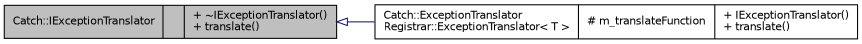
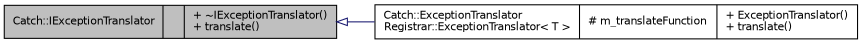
(786, 15) -> (787, 15)
